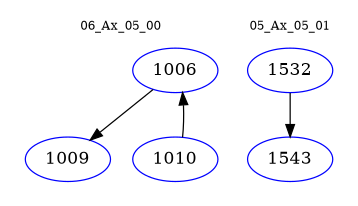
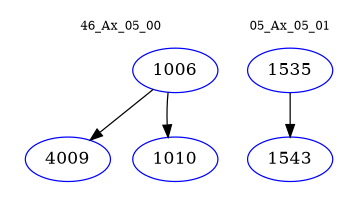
(121, 27) -> (121, 27)
(290, 70) -> (290, 70)
(184, 121) -> (167, 109)
(68, 159) -> (68, 159)
